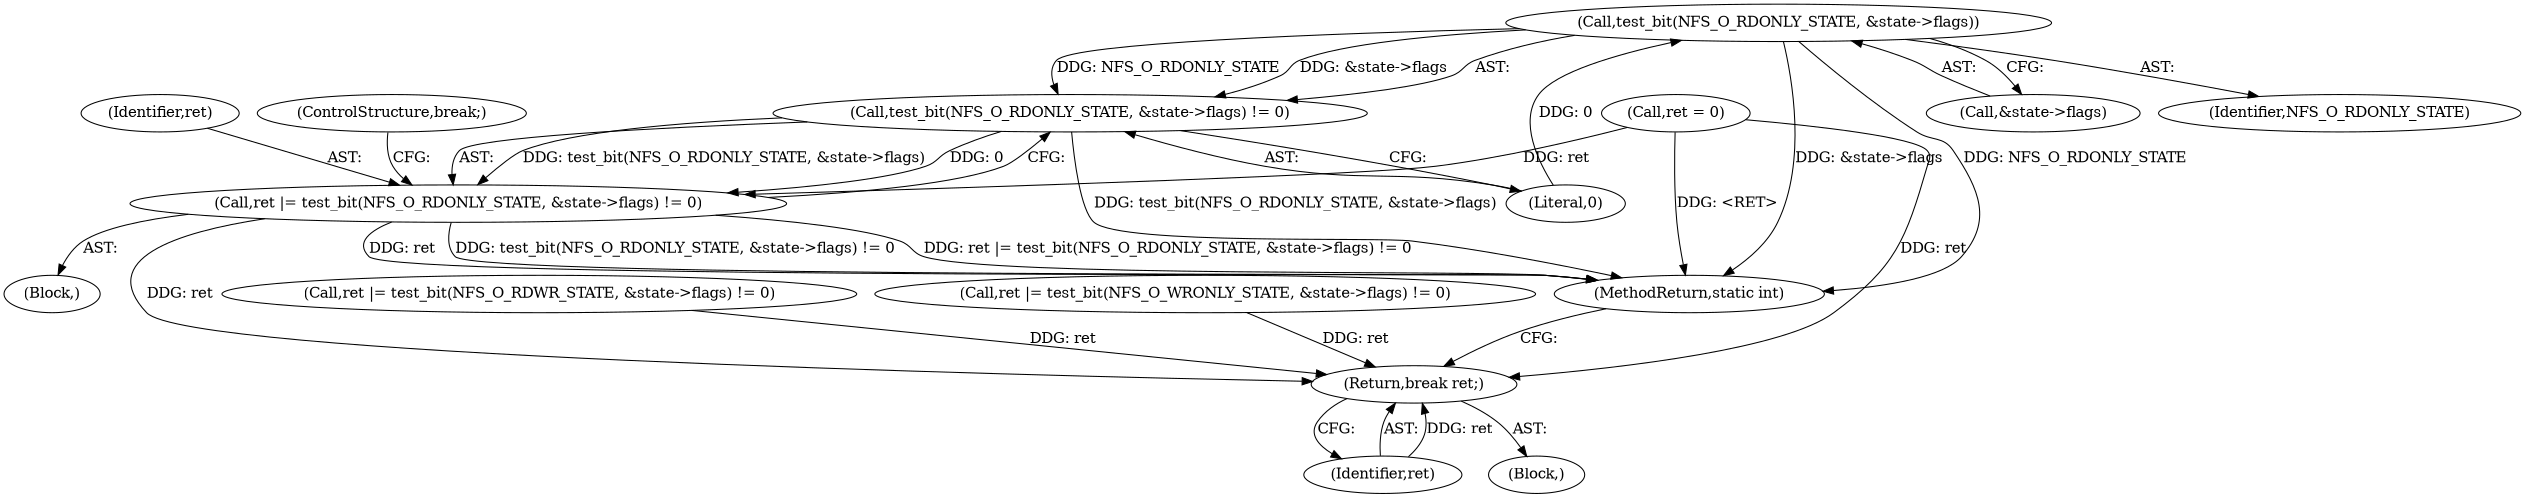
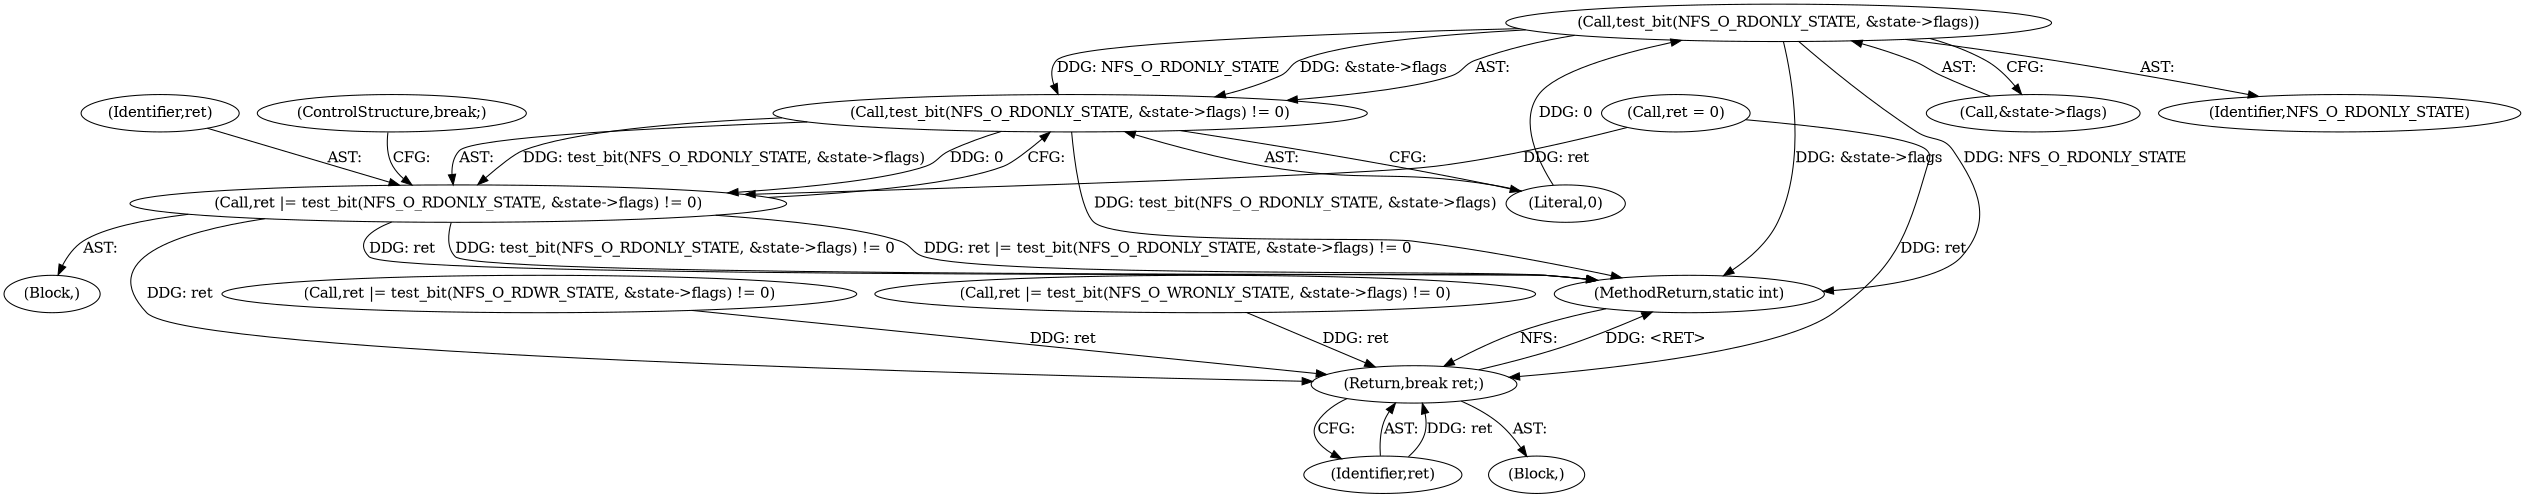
(1675, 199) -> (1562, 347)
(1541, 339) -> (1541, 339)
